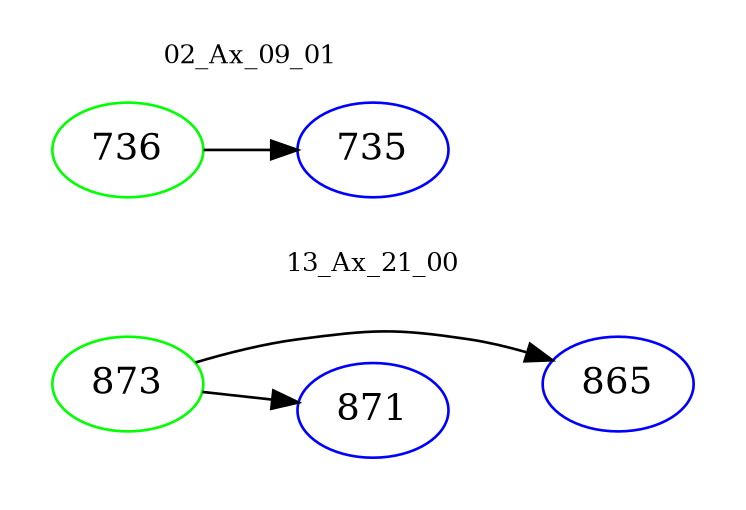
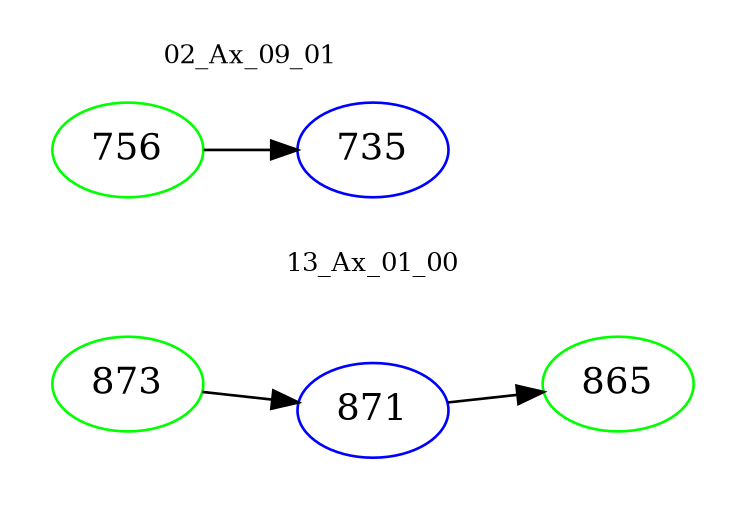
(128, 150) -> (128, 150)
(373, 264) -> (373, 264)
(360, 332) -> (482, 399)
(618, 384) -> (618, 384)
